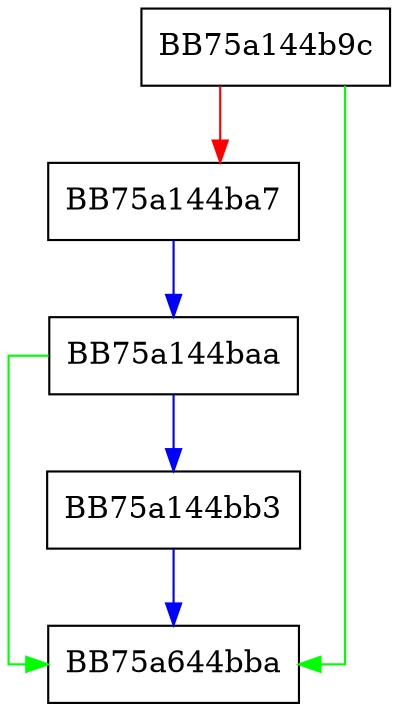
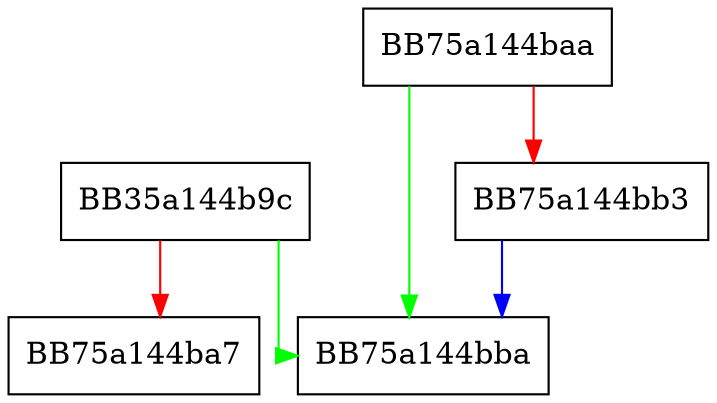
(266, 47) -> (185, 201)
(174, 268) -> none
(174, 422) -> (534, 113)
(174, 664) -> (423, 356)
